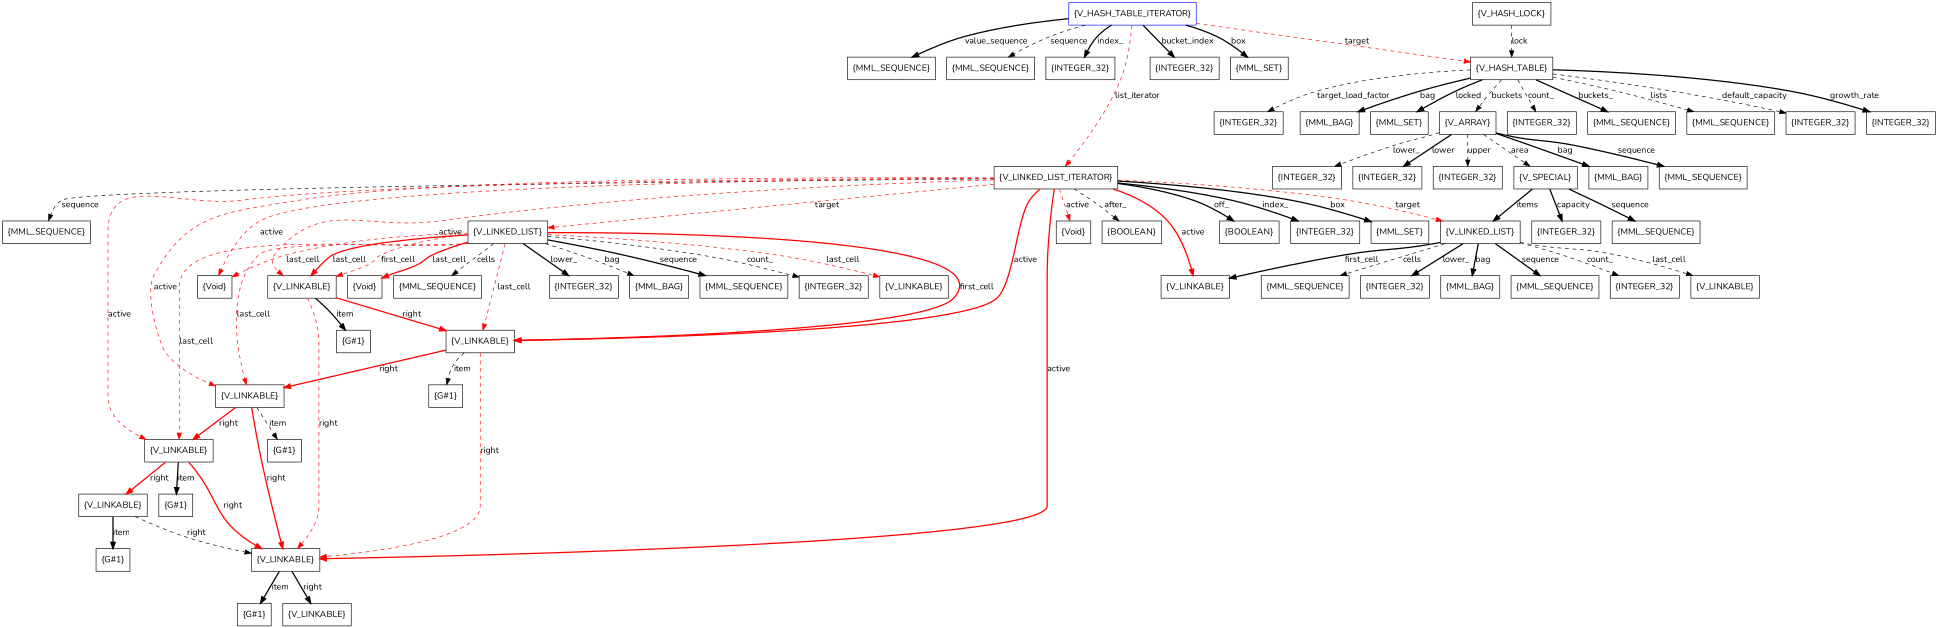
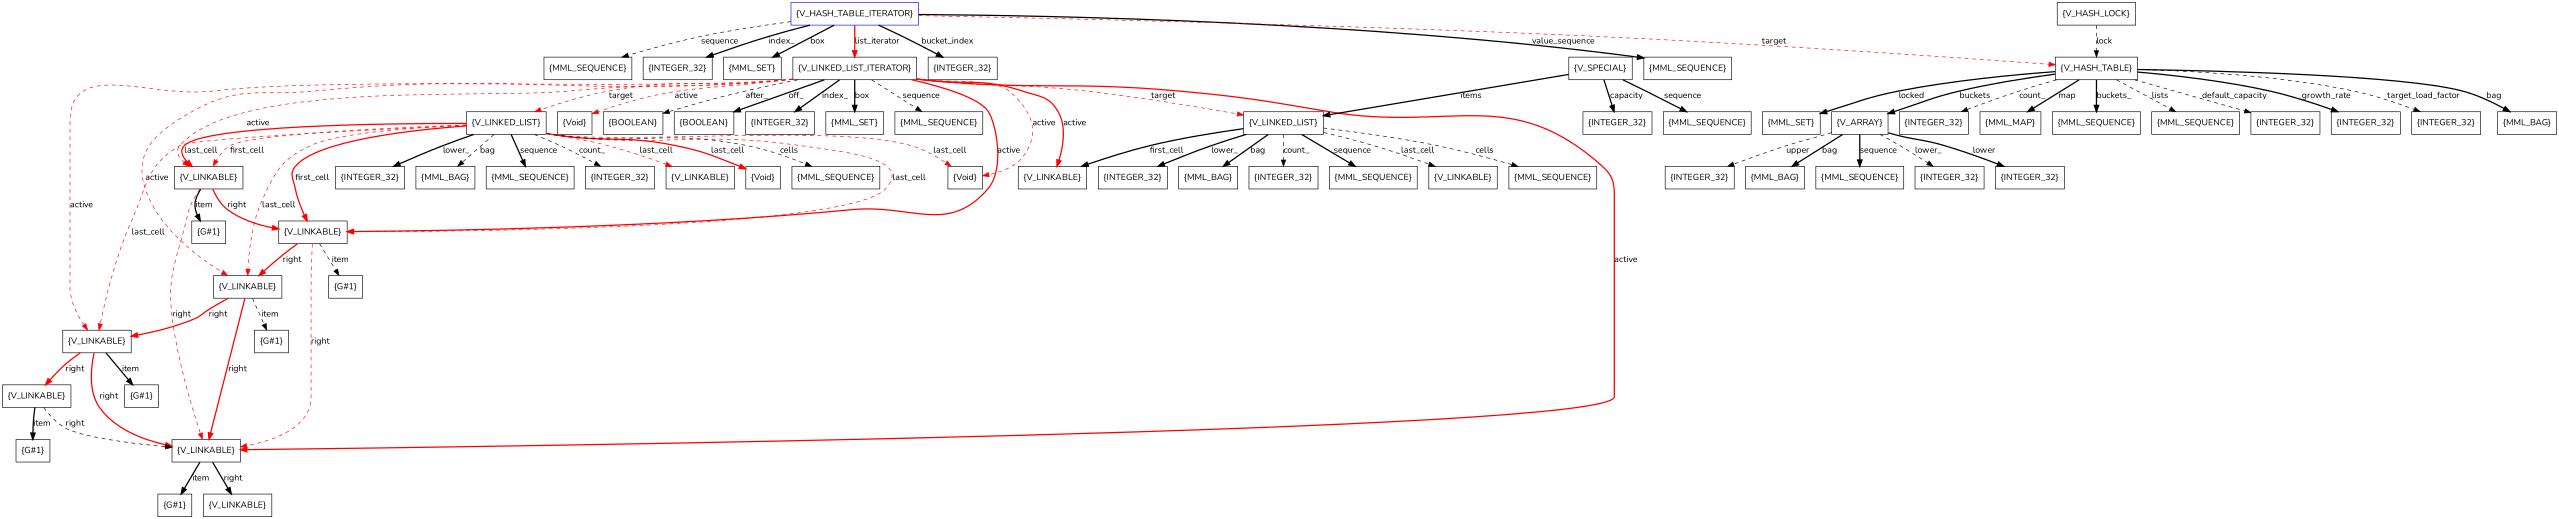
(1490, 93) -> (1973, 88)
(1112, 98) -> (855, 38)
none -> (2010, 123)
(1504, 149) -> none
